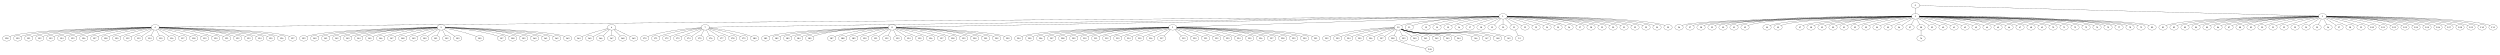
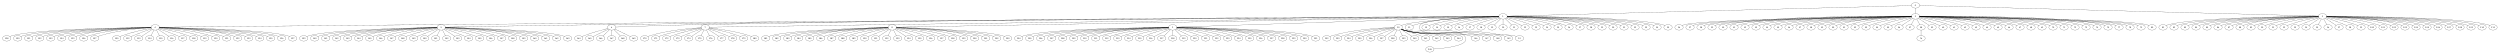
none -> (1709, 11)
none -> (1057, 19)
none -> (709, 23)
none -> (1756, 27)
none -> (1789, 27)
(1517, 33) -> (1419, 27)
(106, 38) -> none
none -> (469, 38)
none -> (491, 38)
none -> (821, 38)
none -> (1173, 38)
(1411, 45) -> (1453, 31)
